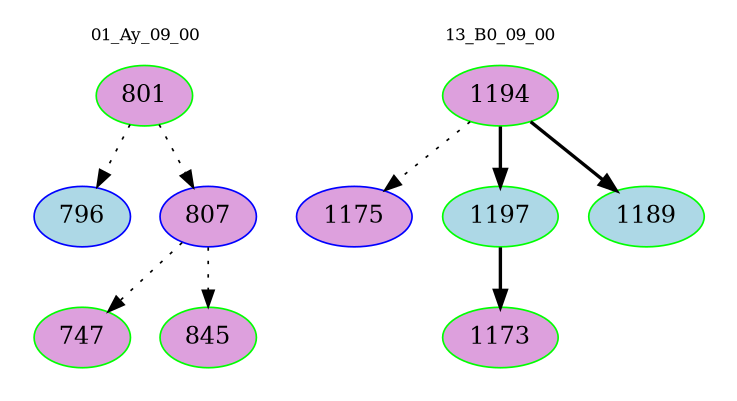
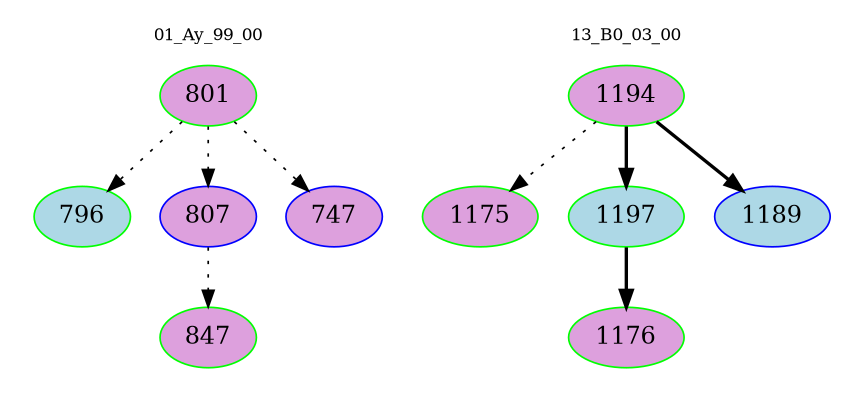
(145, 36) -> (208, 36)
(500, 36) -> (626, 36)
(82, 217) -> (82, 217)
(354, 217) -> (480, 217)
(646, 217) -> (772, 217)
(151, 271) -> (265, 151)
(82, 338) -> (334, 217)
(208, 338) -> (208, 338)
(500, 338) -> (626, 338)
